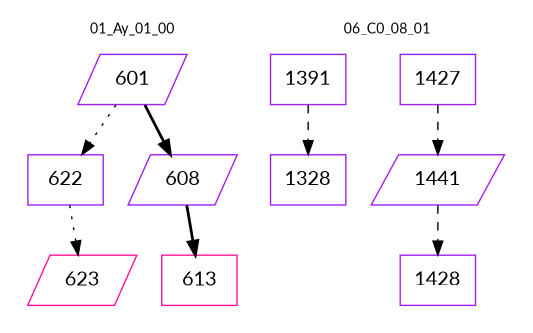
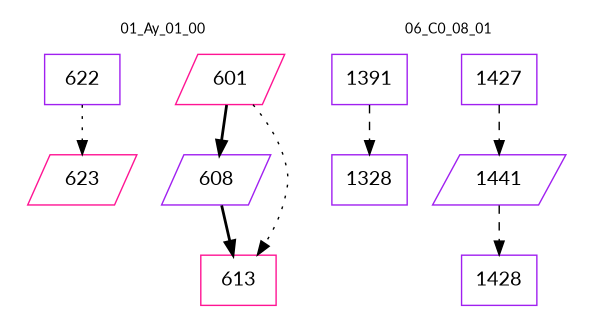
(132, 79) -> (230, 79)
(103, 124) -> (287, 172)
